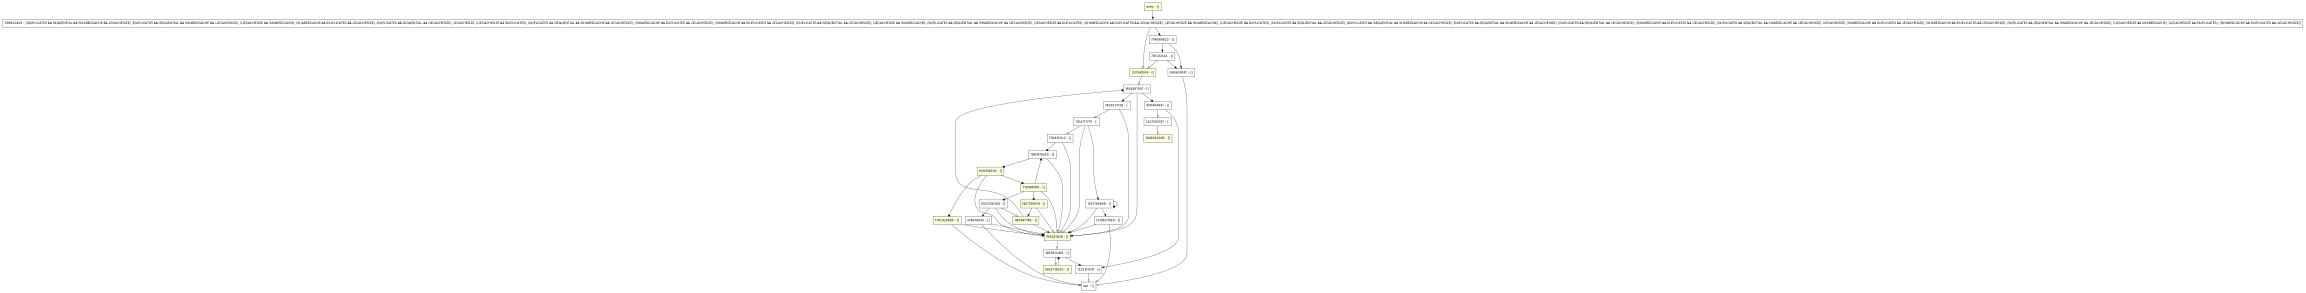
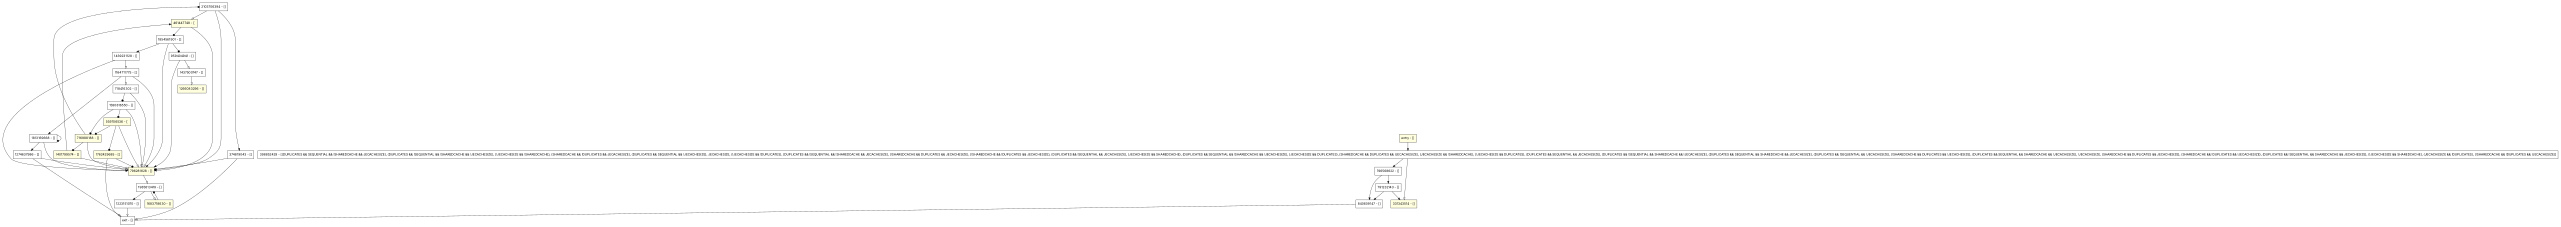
(1153, 64) -> (1395, 195)
(1140, 80) -> none
(1038, 172) -> (100, 119)
(1178, 212) -> (171, 115)
